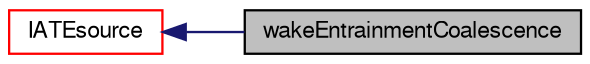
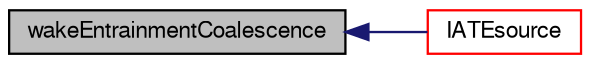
(215, 32) -> (398, 32)
